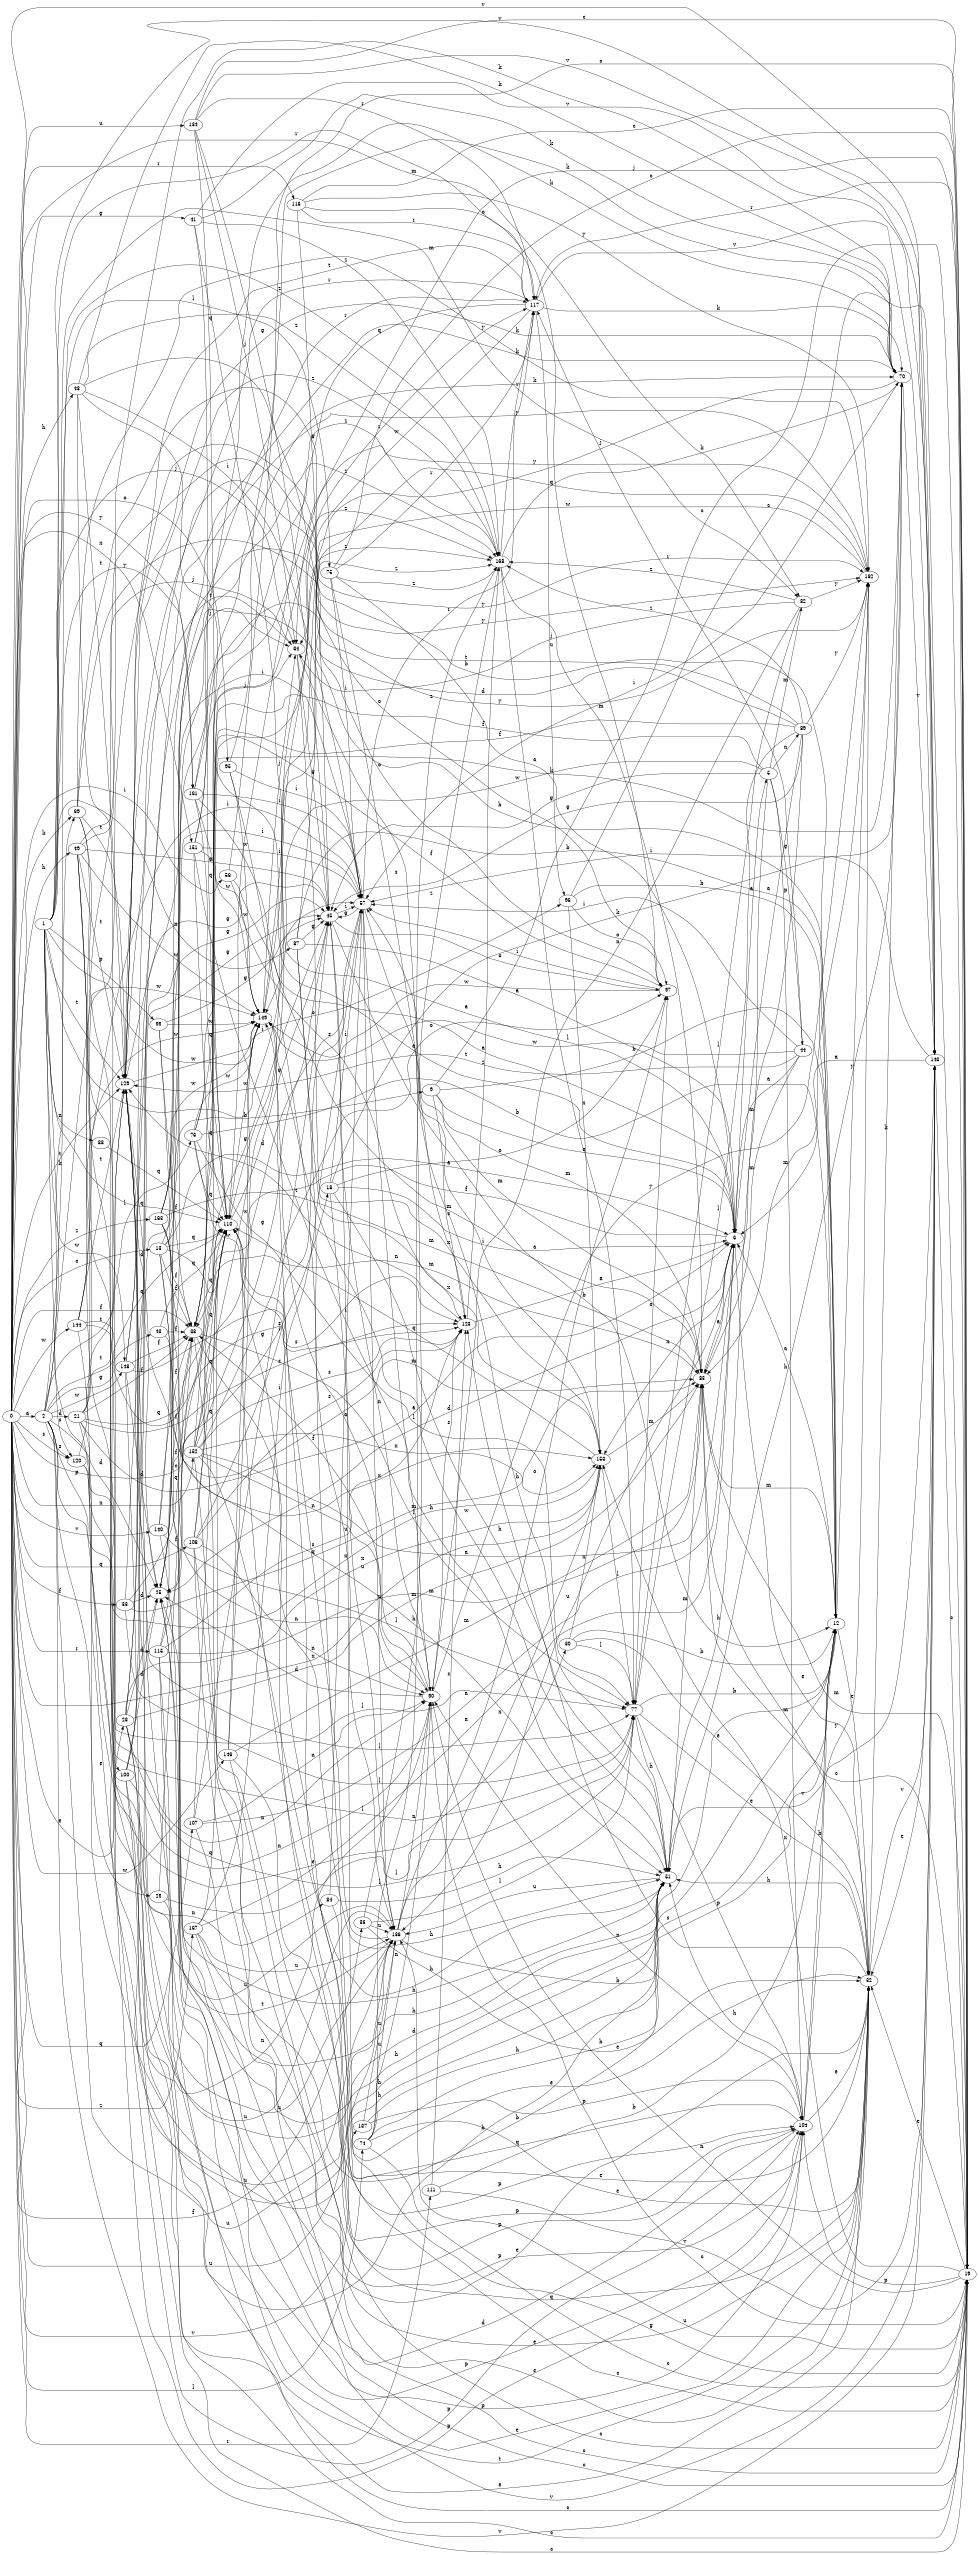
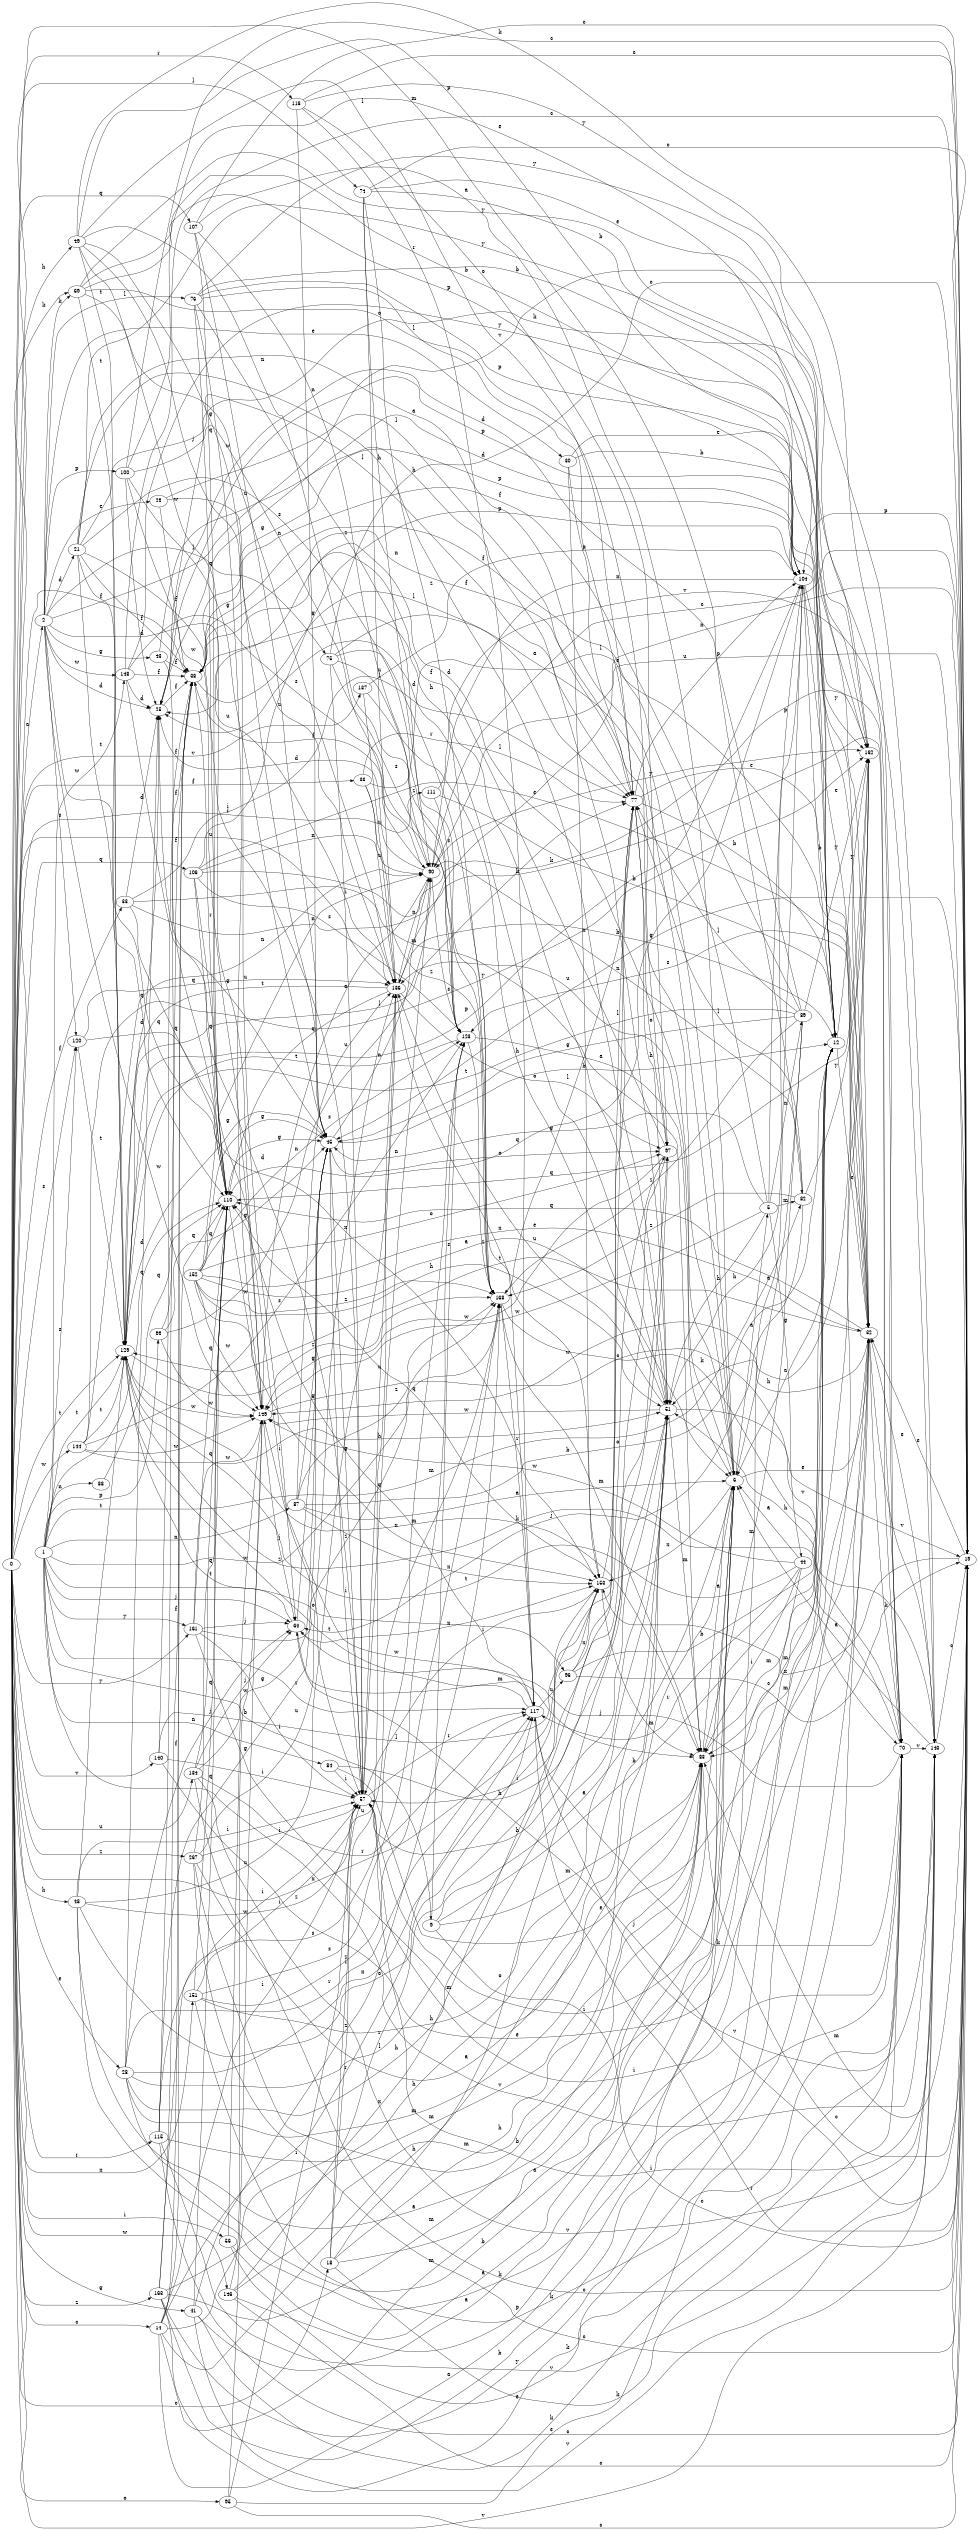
(752, 1168) -> (752, 1662)
(159, 1249) -> (159, 2328)
(211, 1280) -> (211, 915)
(87, 1506) -> none
(193, 1929) -> (193, 1858)
